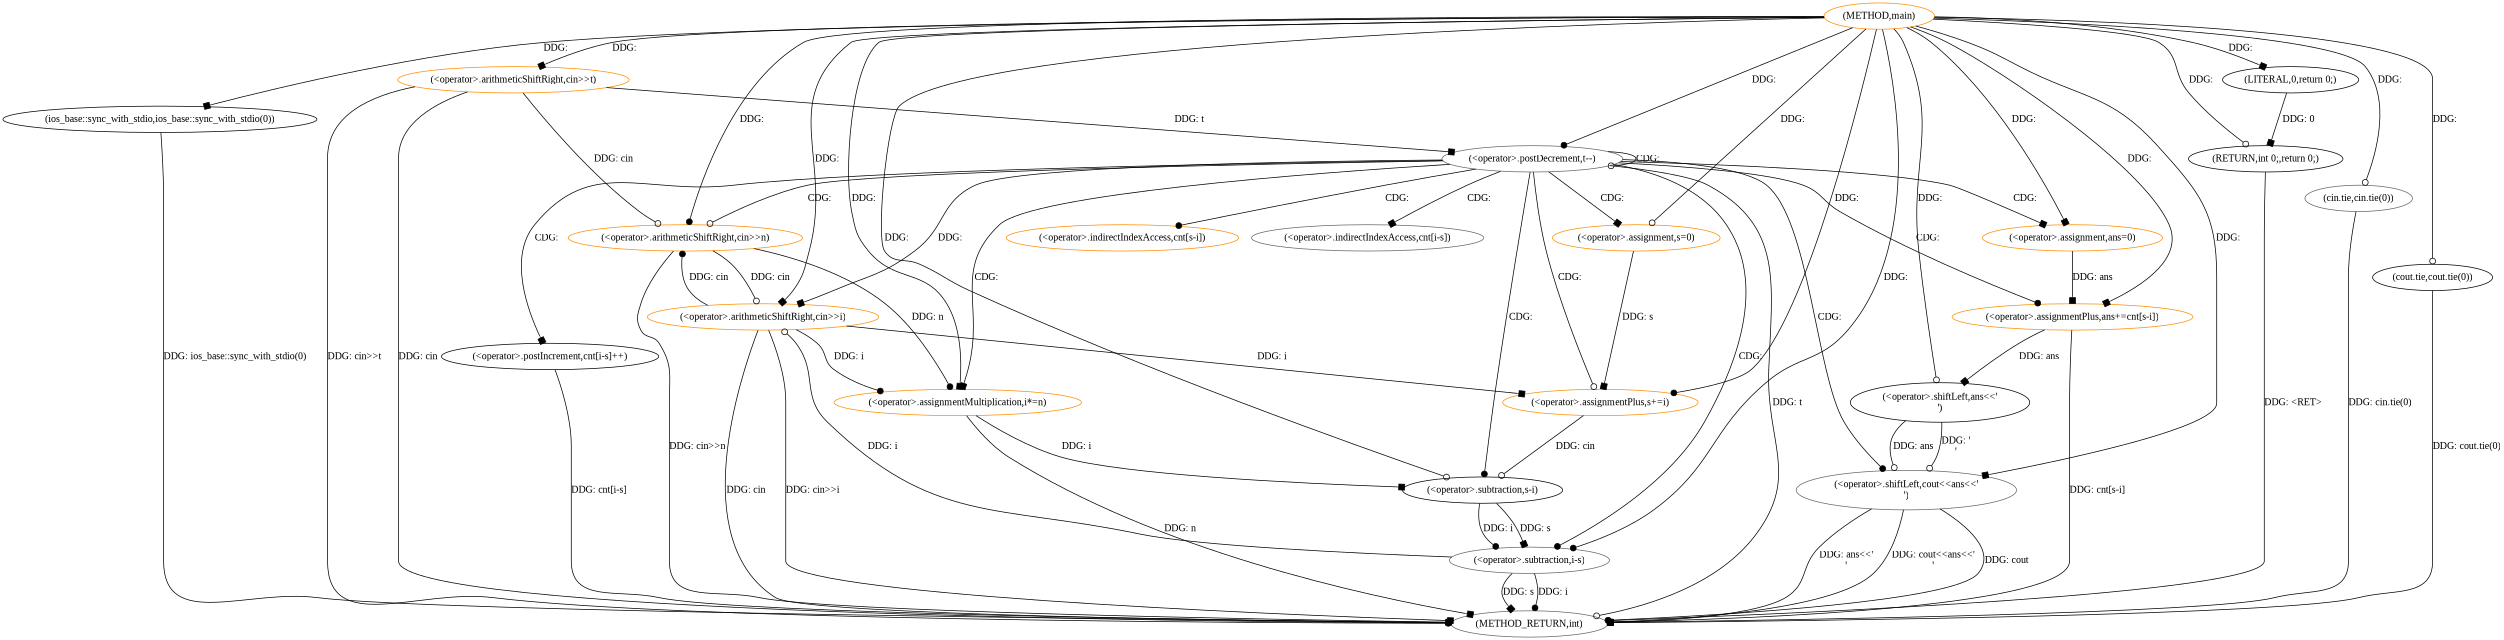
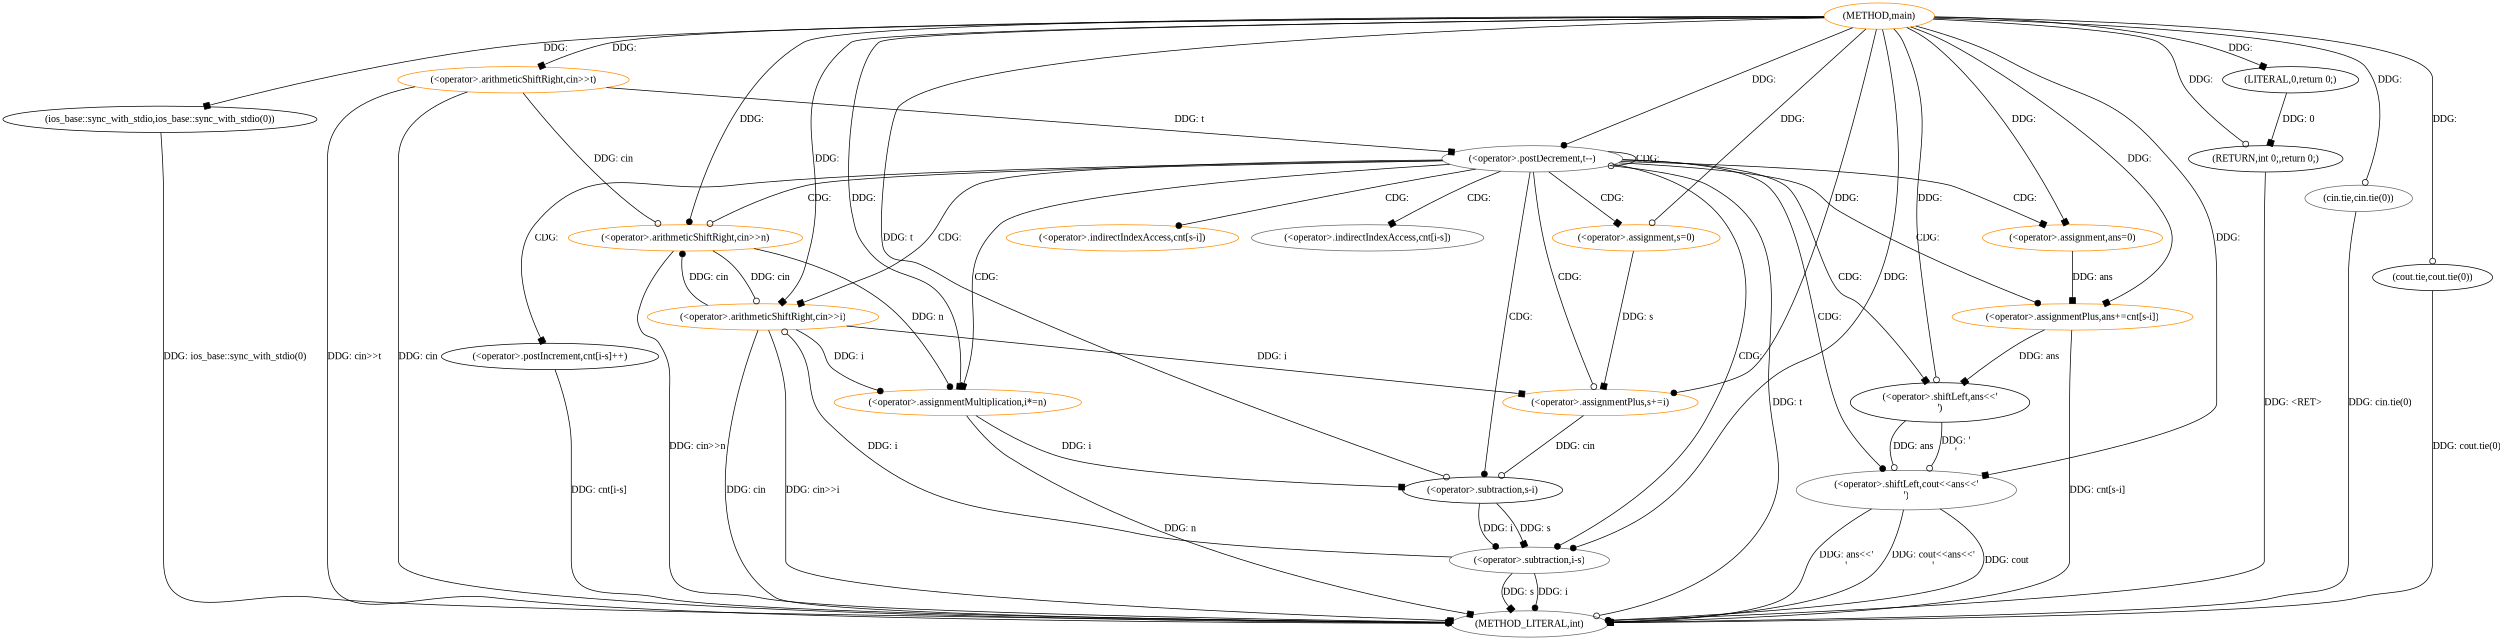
none -> (1805, 216)
(898, 238) -> (898, 238)
(952, 238) -> (952, 238)
(1529, 624) -> (1529, 624)
